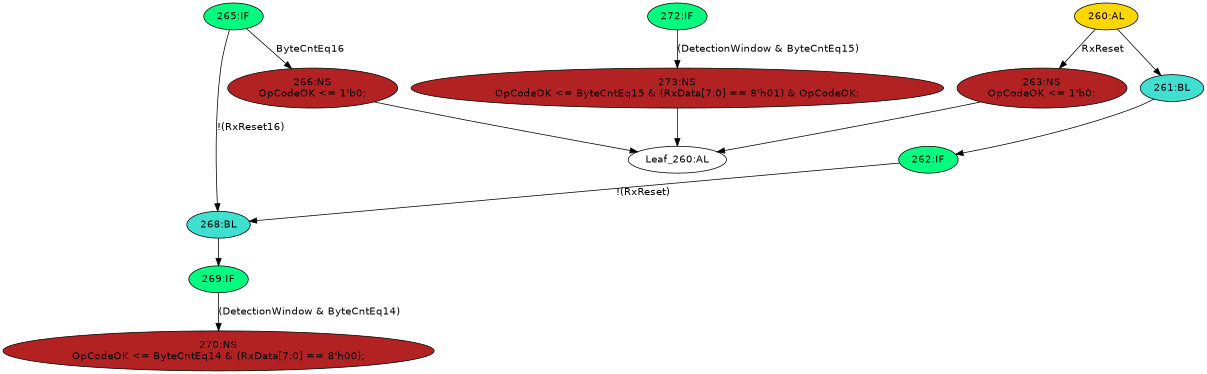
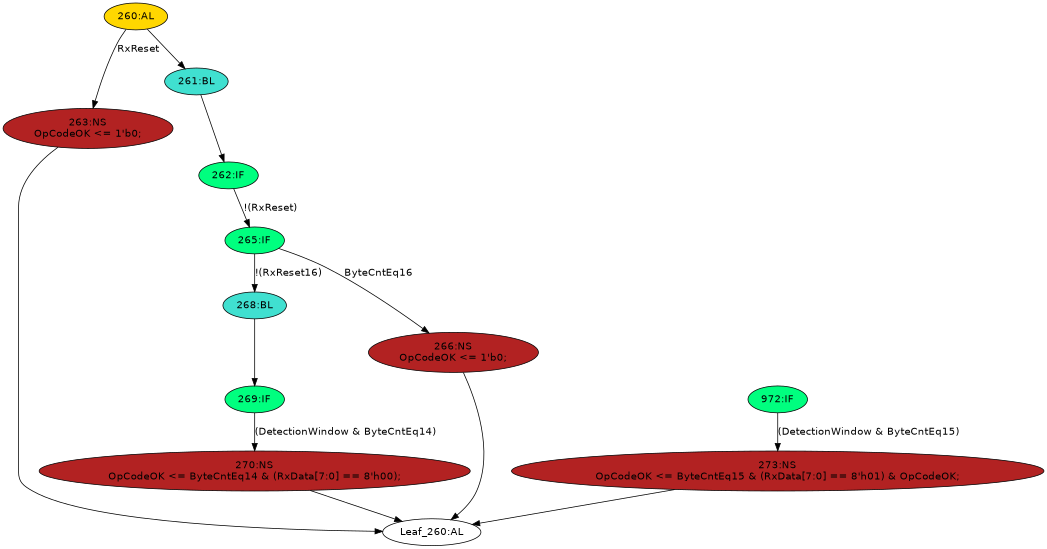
(677, 16) -> (778, 399)
(578, 192) -> (240, 204)
none -> (353, 505)
